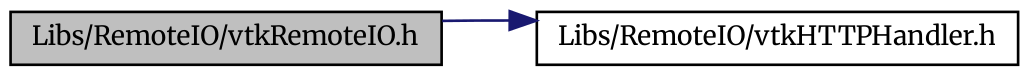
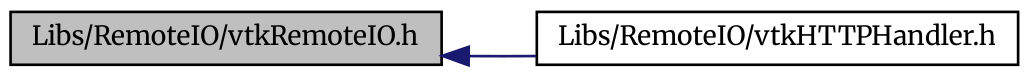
(476, 21) -> (503, 56)
